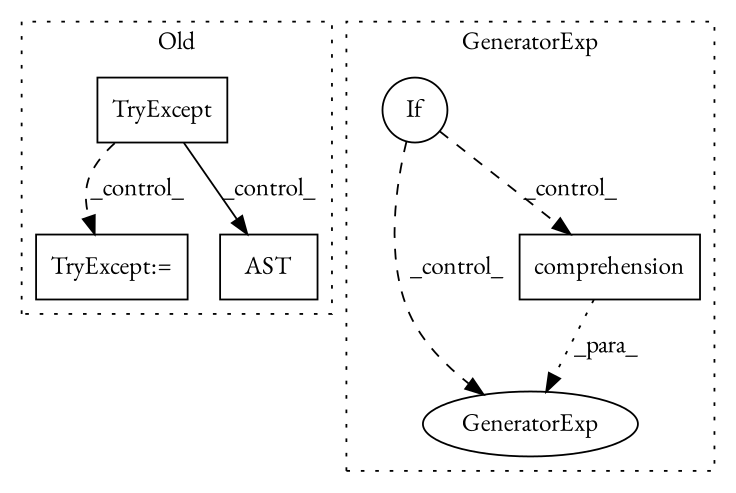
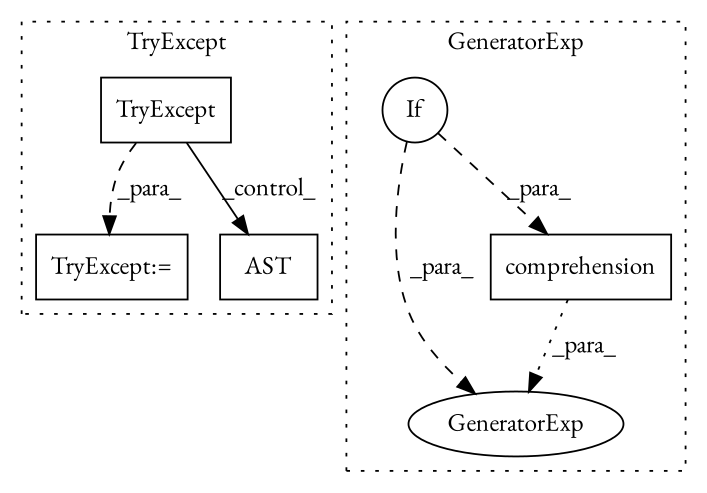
(177, 42) -> (177, 42)
(137, 189) -> (150, 189)
(570, 189) -> (539, 189)
(456, 267) -> (442, 267)
